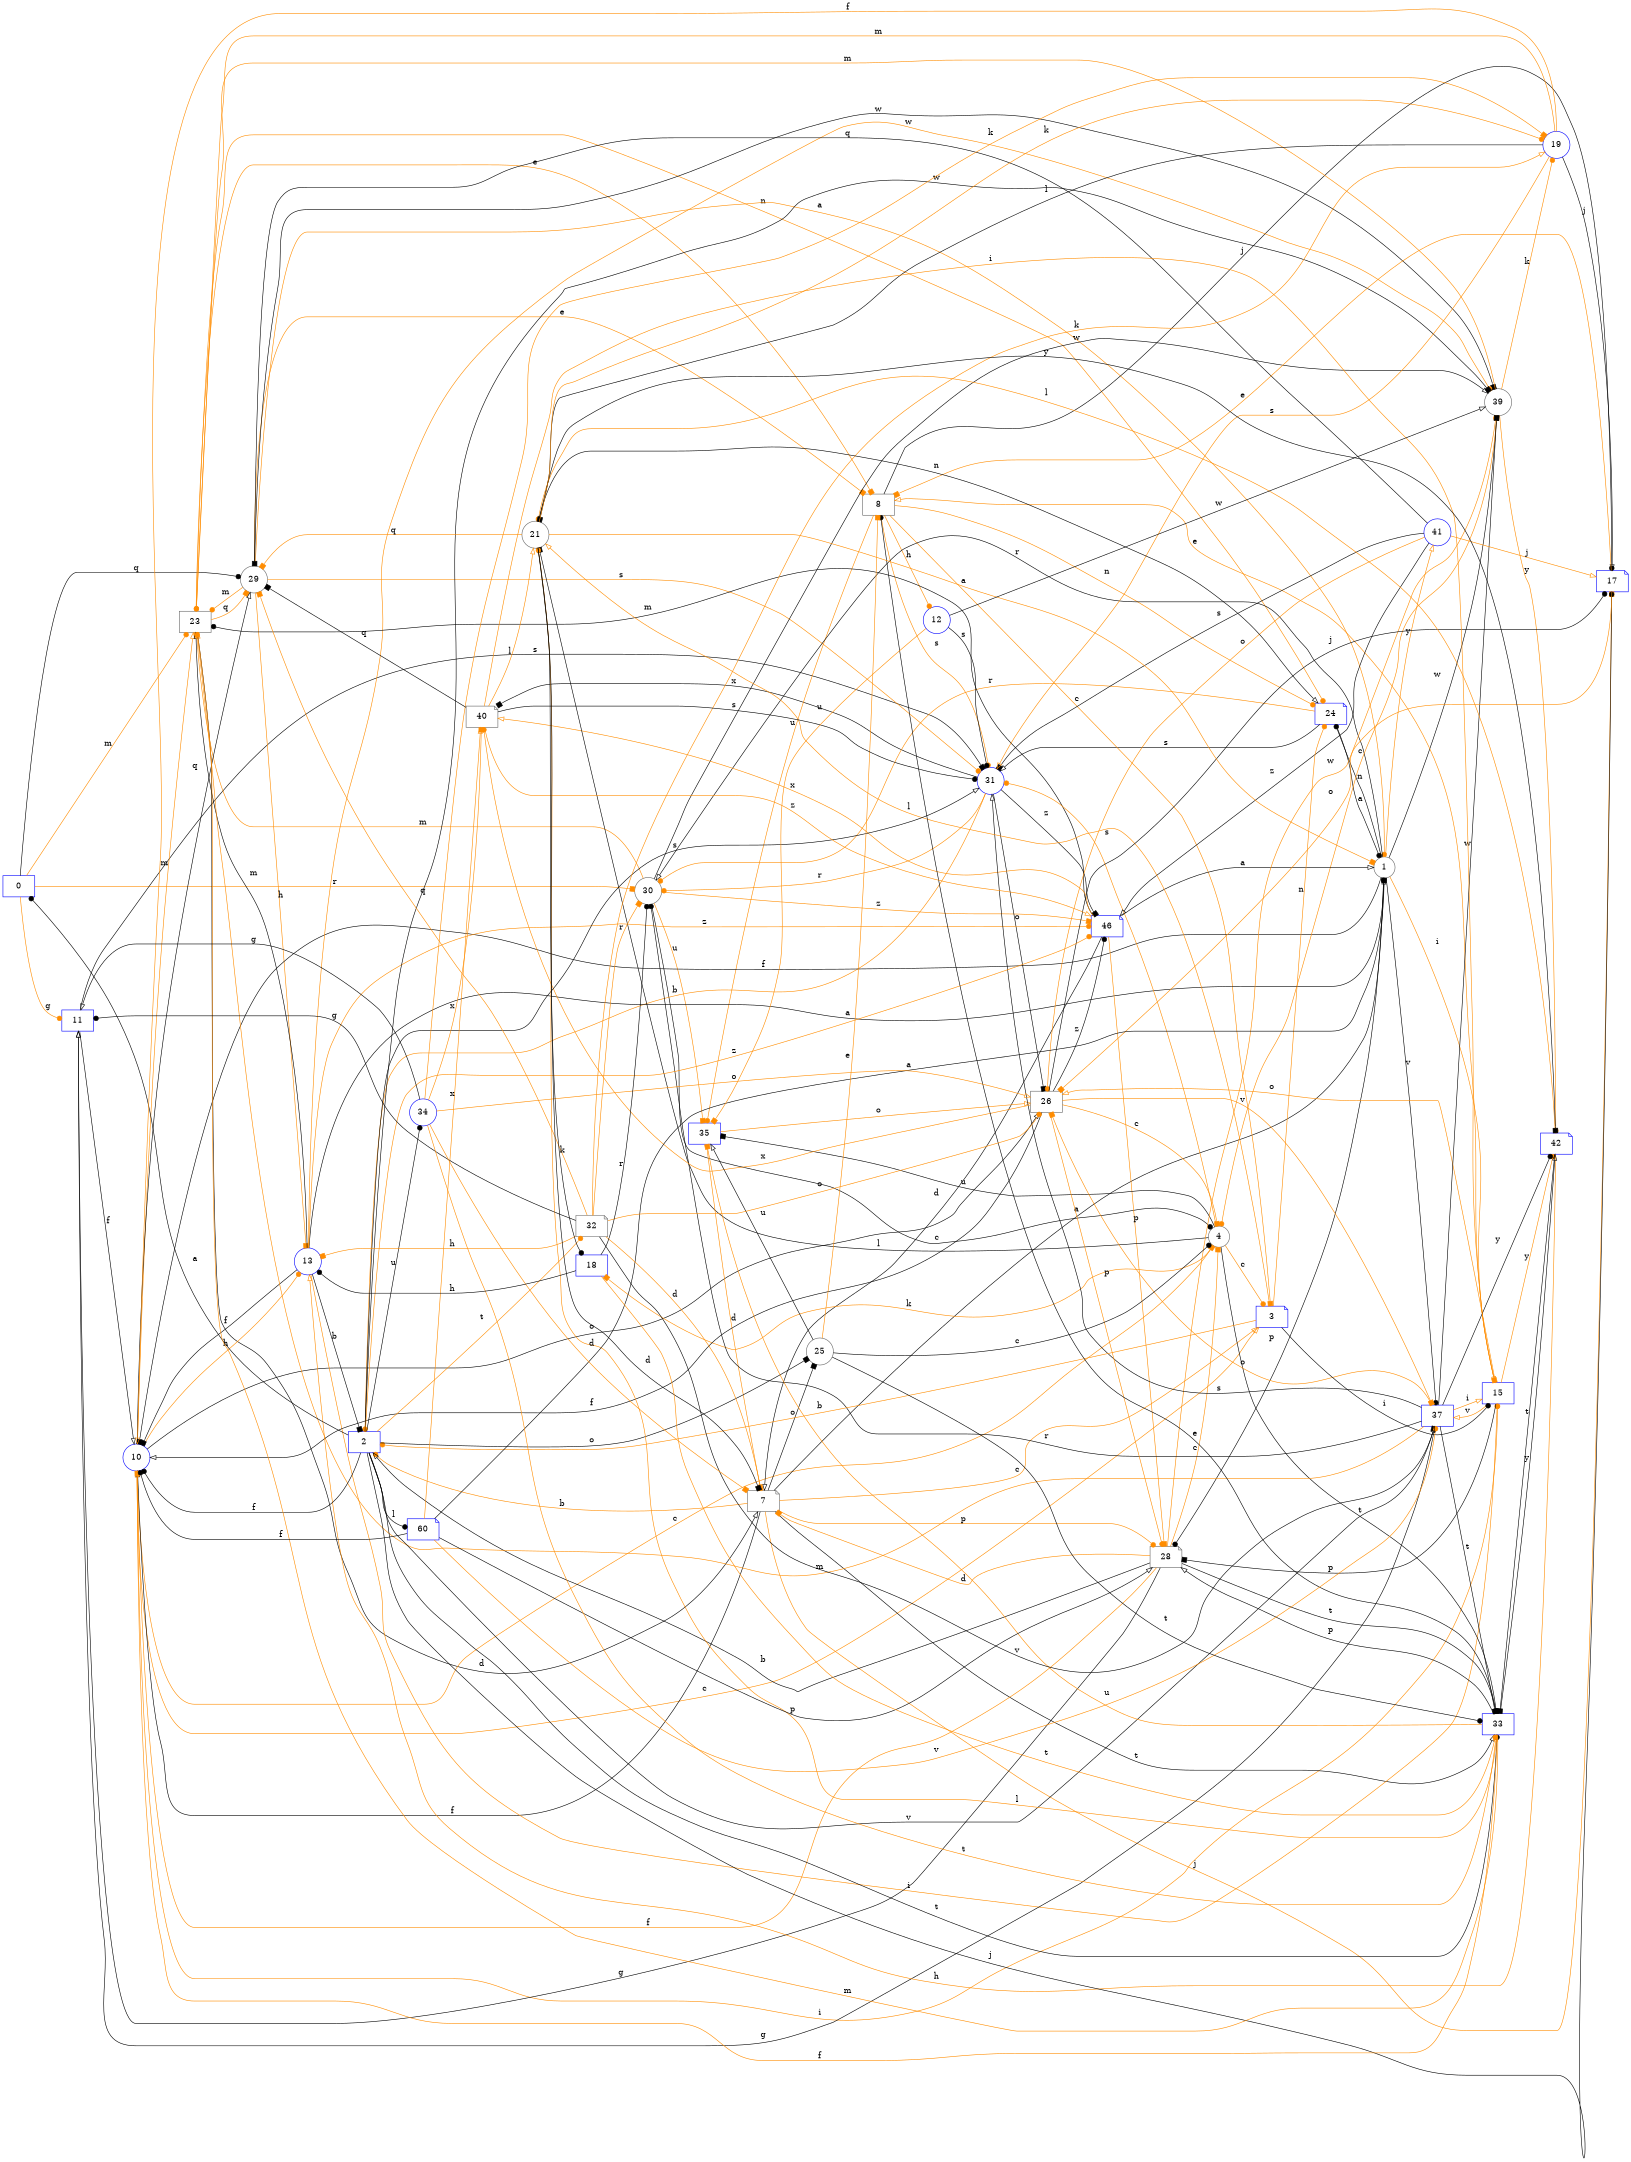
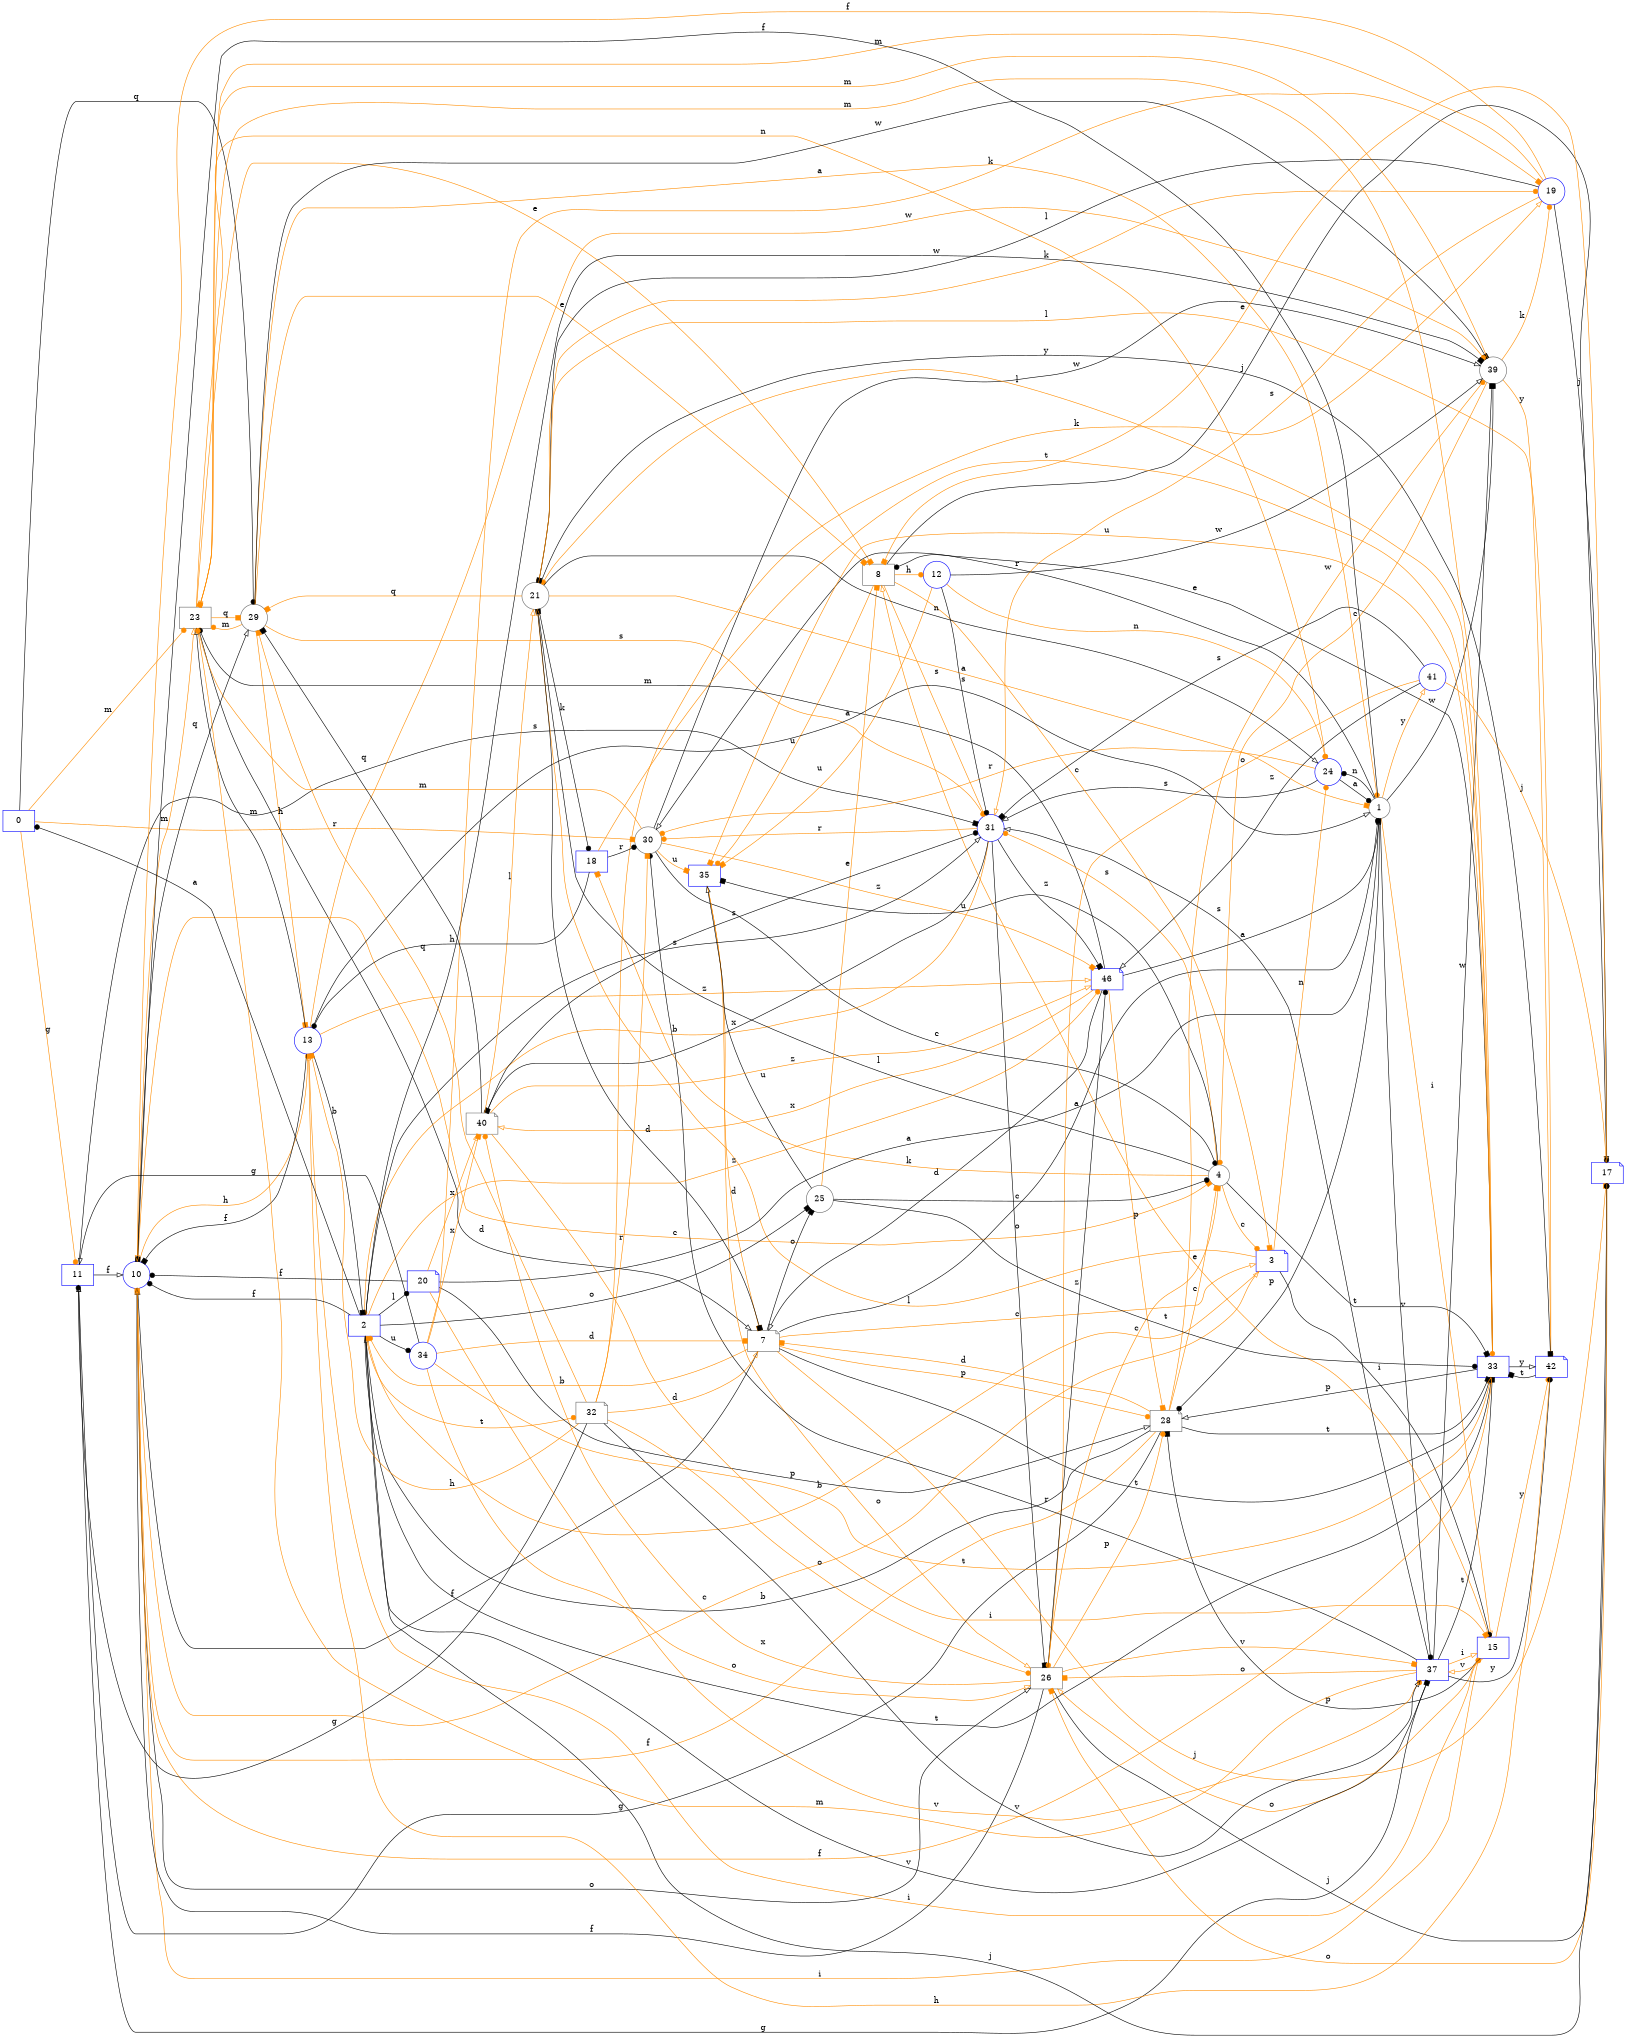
(643, 36) -> (641, 64)
(736, 138) -> none
(1110, 587) -> (1158, 632)
(1331, 714) -> (1328, 772)
(584, 926) -> (680, 994)
(423, 1529) -> (423, 1281)
